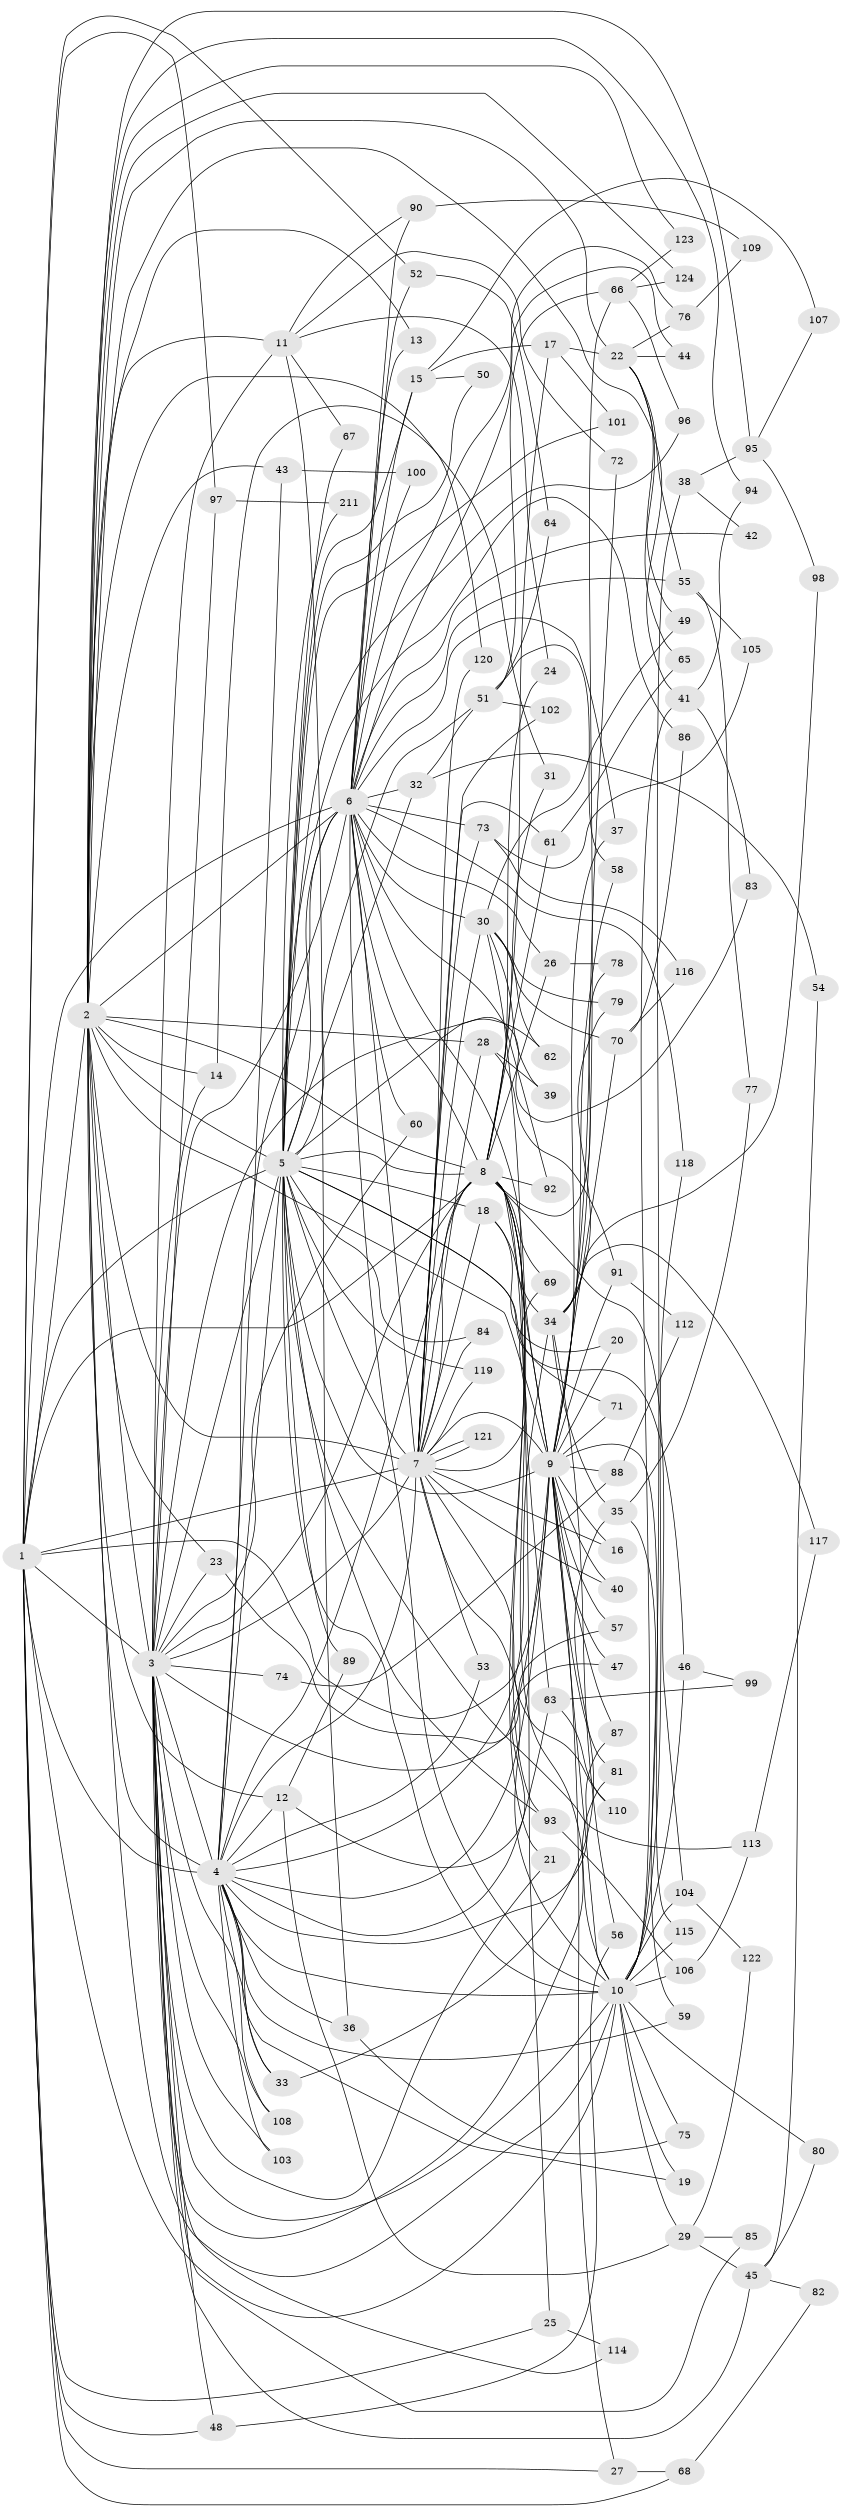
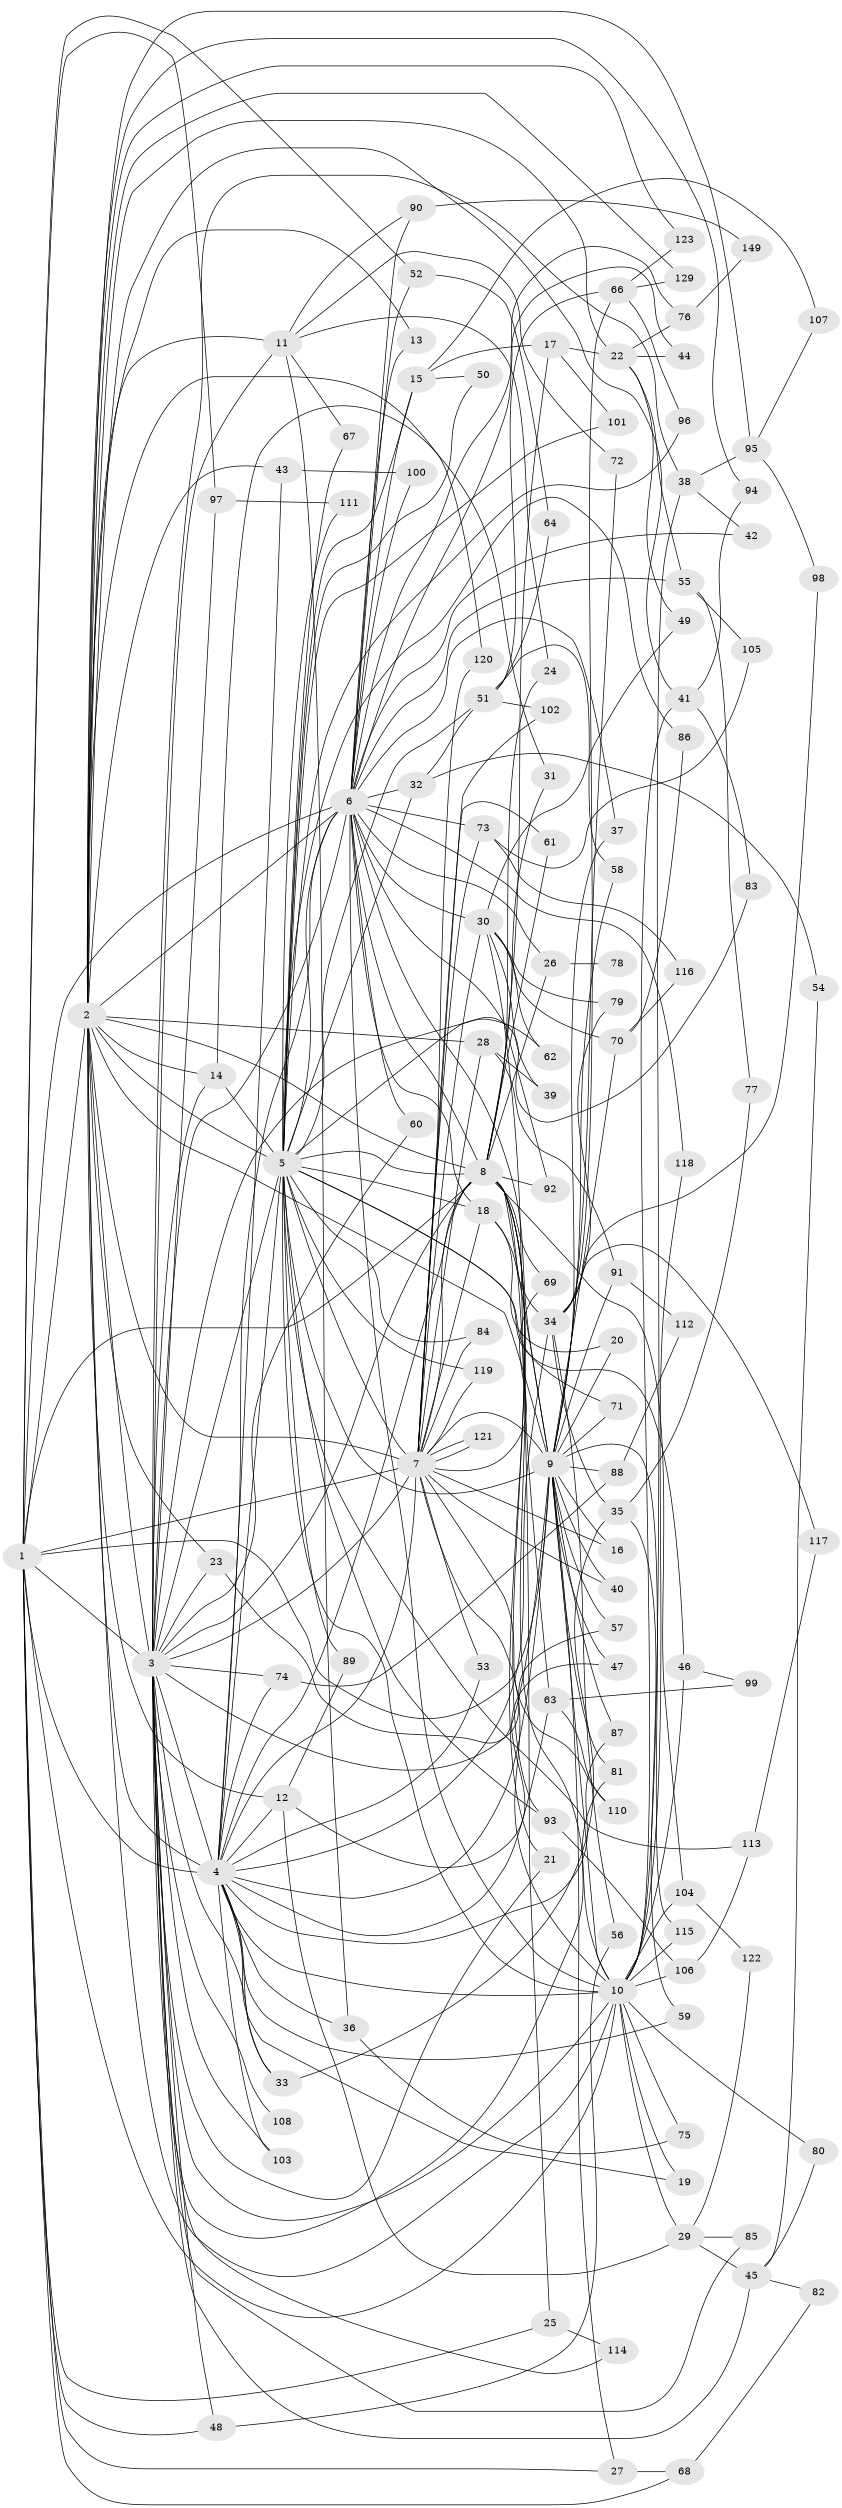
(752, 249) -> (752, 249)
(685, 279) -> (685, 279)
(349, 503) -> (349, 503)
none -> (187, 511)
(685, 660) -> none
(383, 1133) -> (399, 1085)
(567, 1212) -> none
(73, 1310) -> (249, 1120)
(241, 2012) -> (236, 1771)
